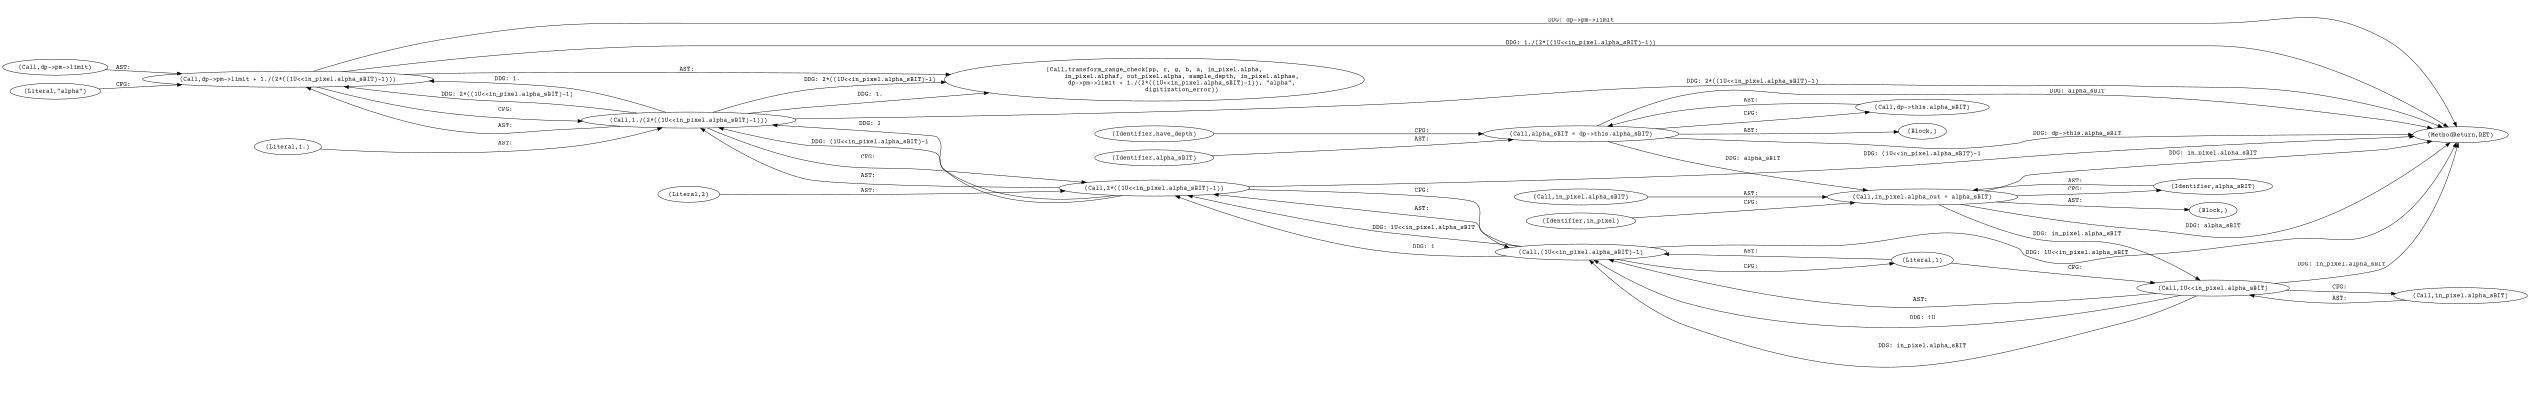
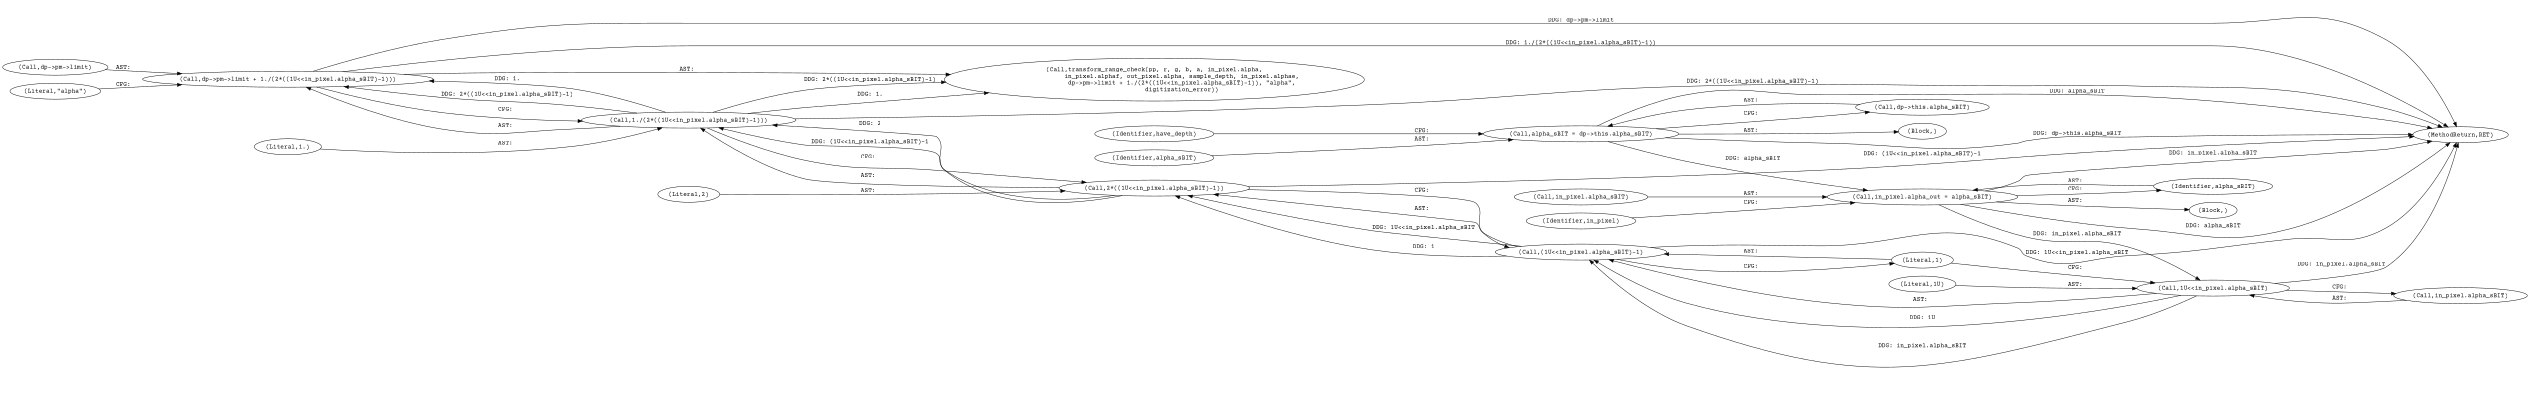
none -> (1922, 284)
